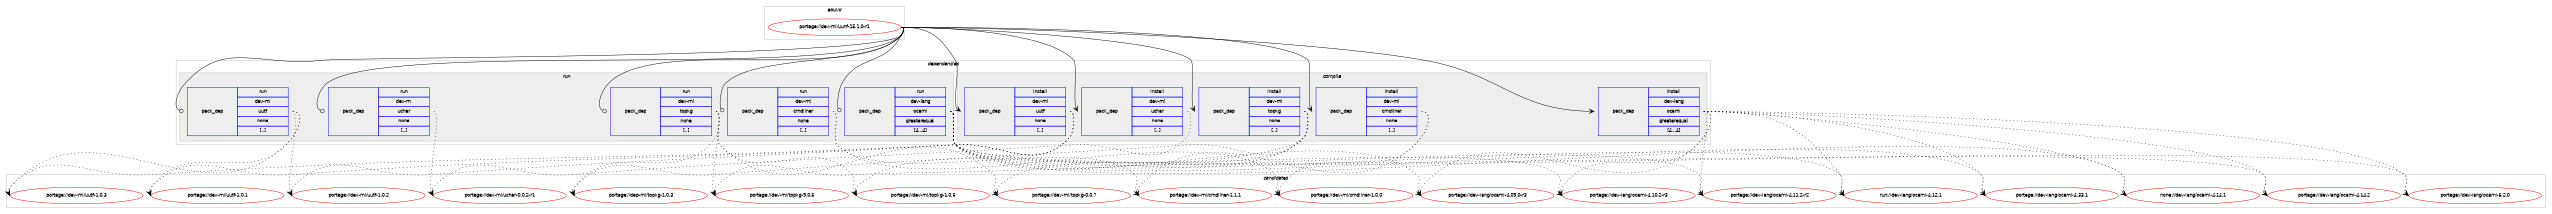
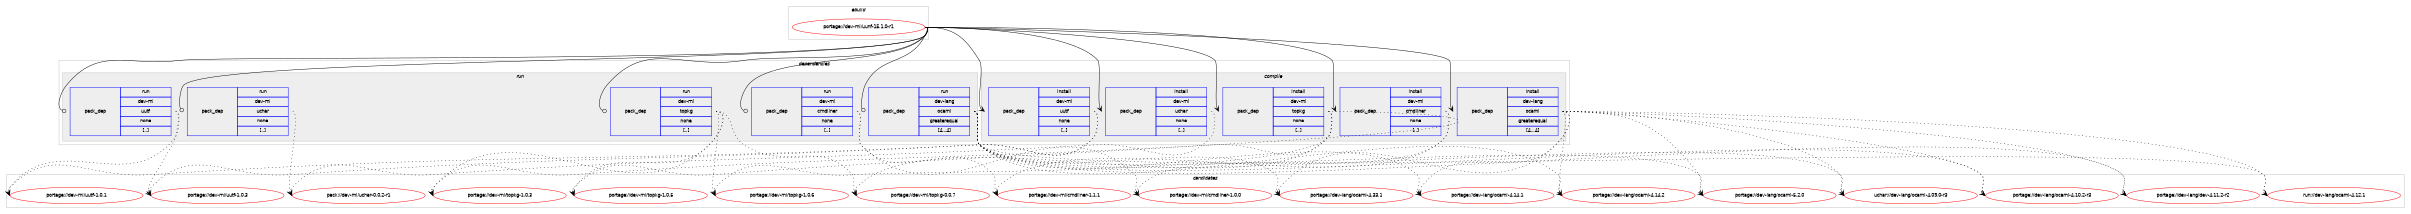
(359, 196) -> none
(500, 196) -> (359, 196)
(641, 196) -> (500, 196)
(782, 196) -> (641, 196)
(1488, 196) -> (1911, 196)
(1770, 196) -> (2193, 196)
(2193, 196) -> (1488, 196)
